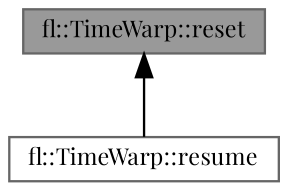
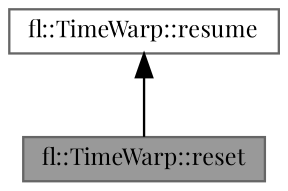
(144, 107) -> (144, 107)
